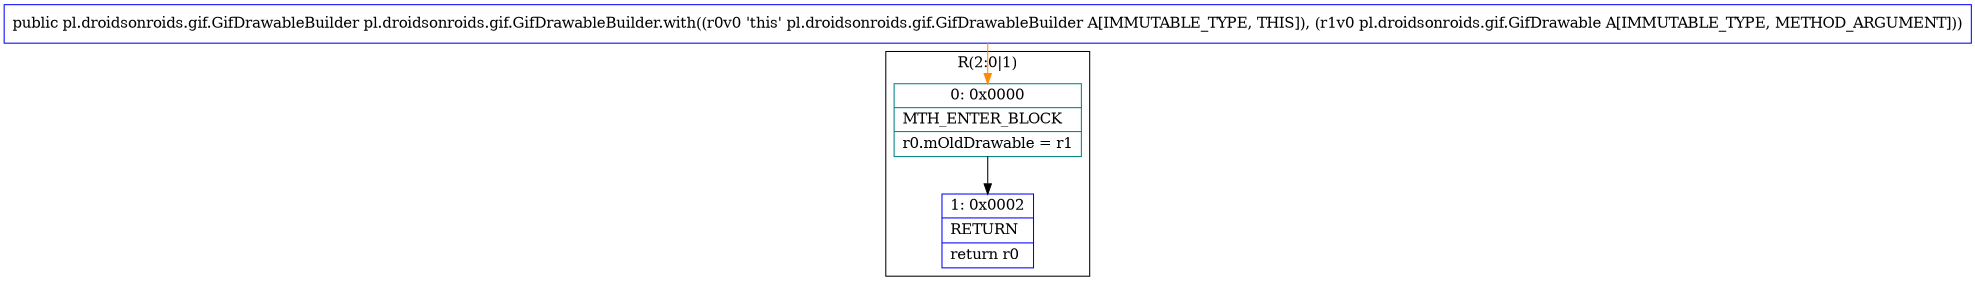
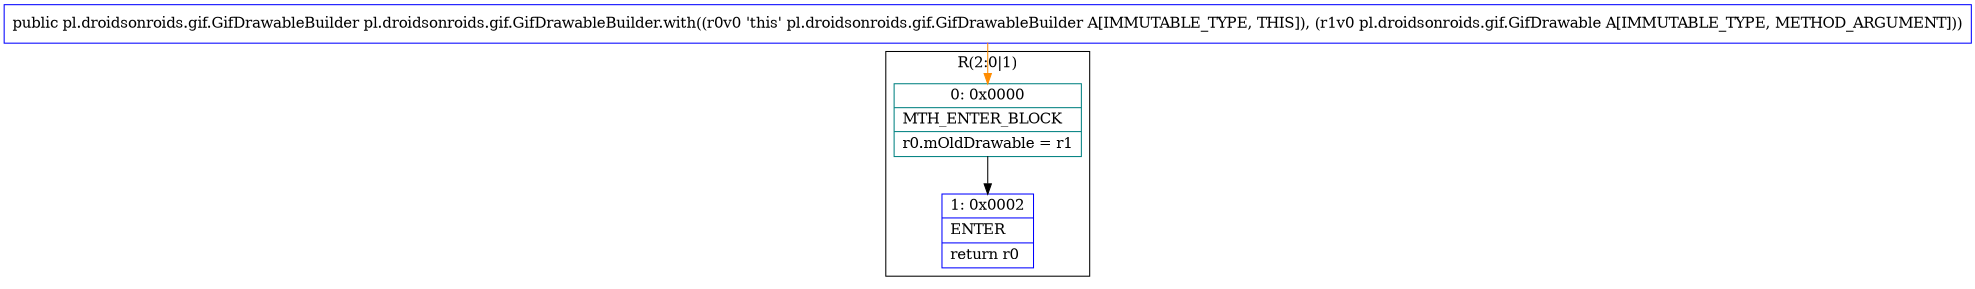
(984, 230) -> (978, 230)
